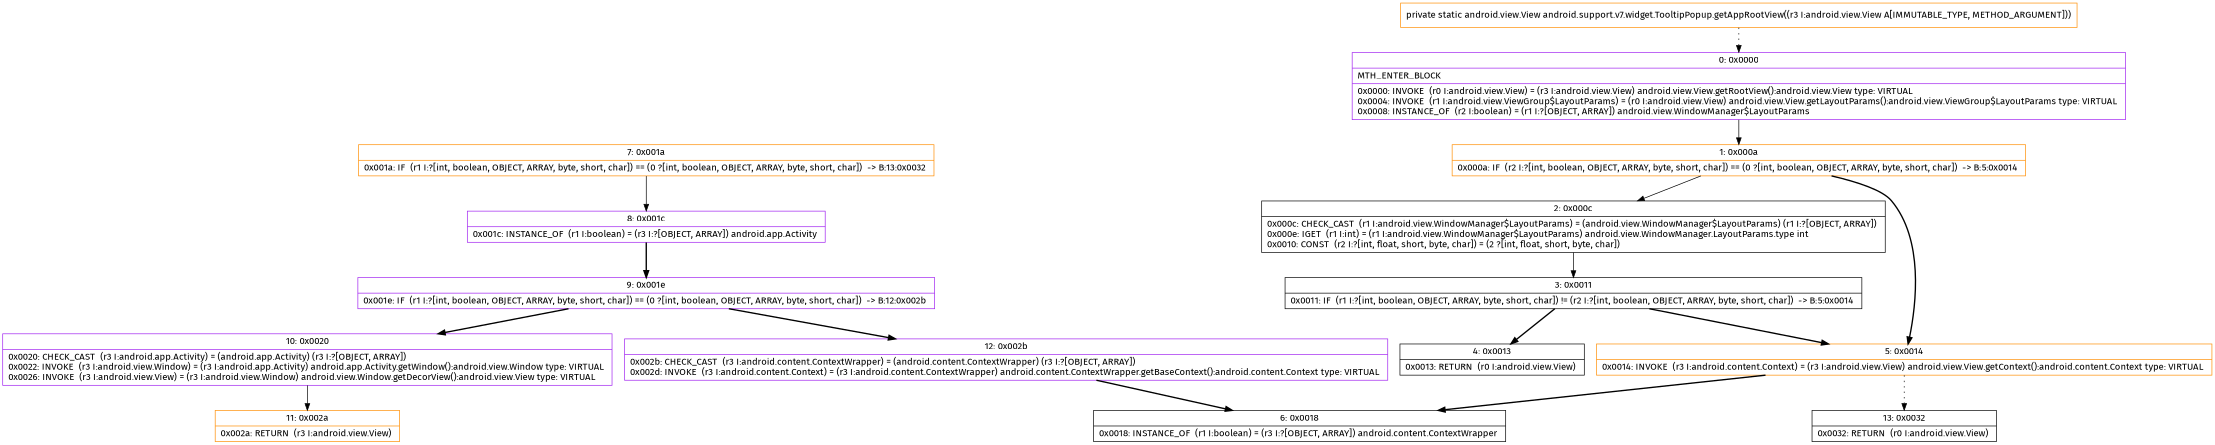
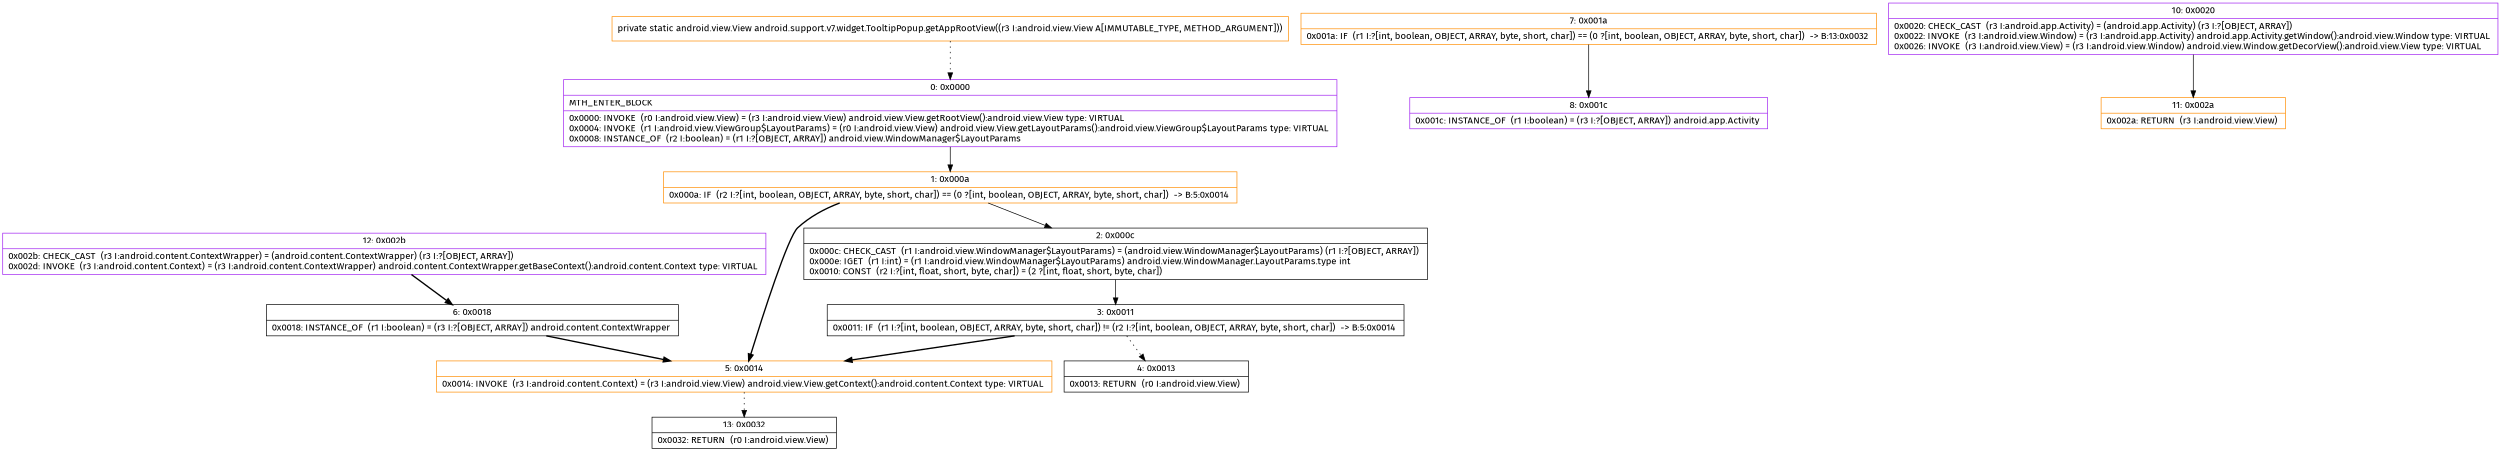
(646, 293) -> none
(1536, 324) -> (1134, 346)
(1605, 392) -> (605, 348)
